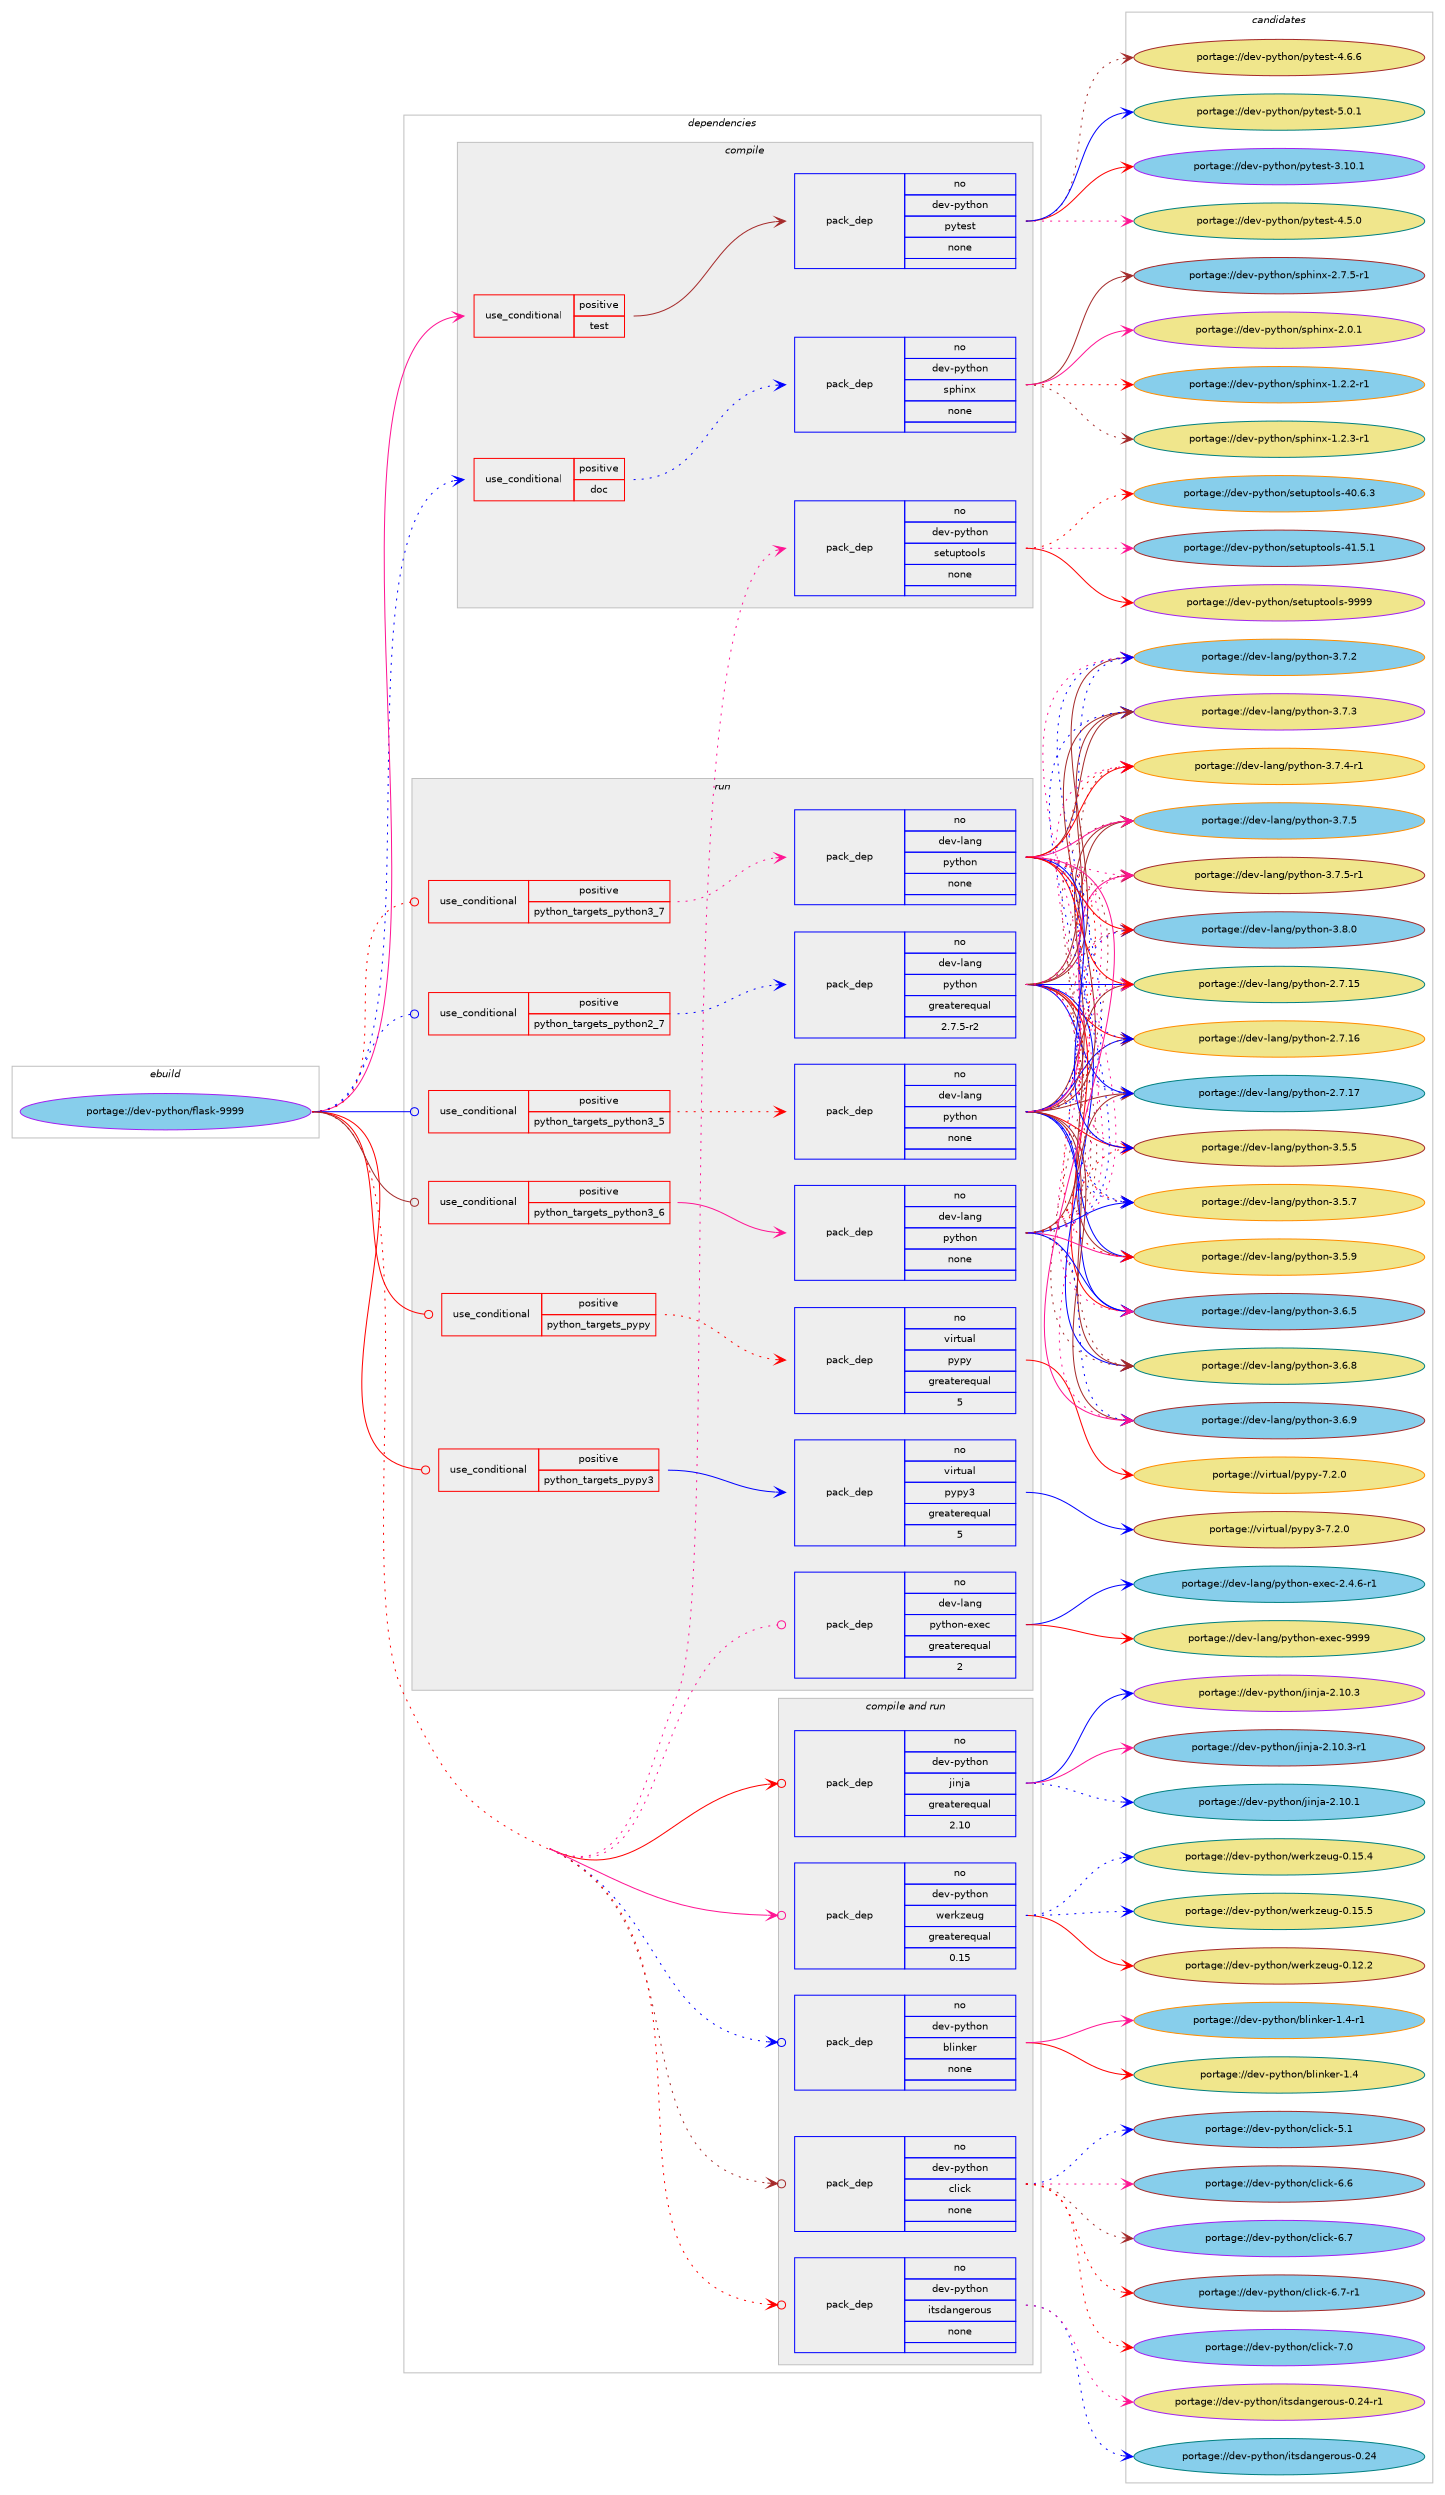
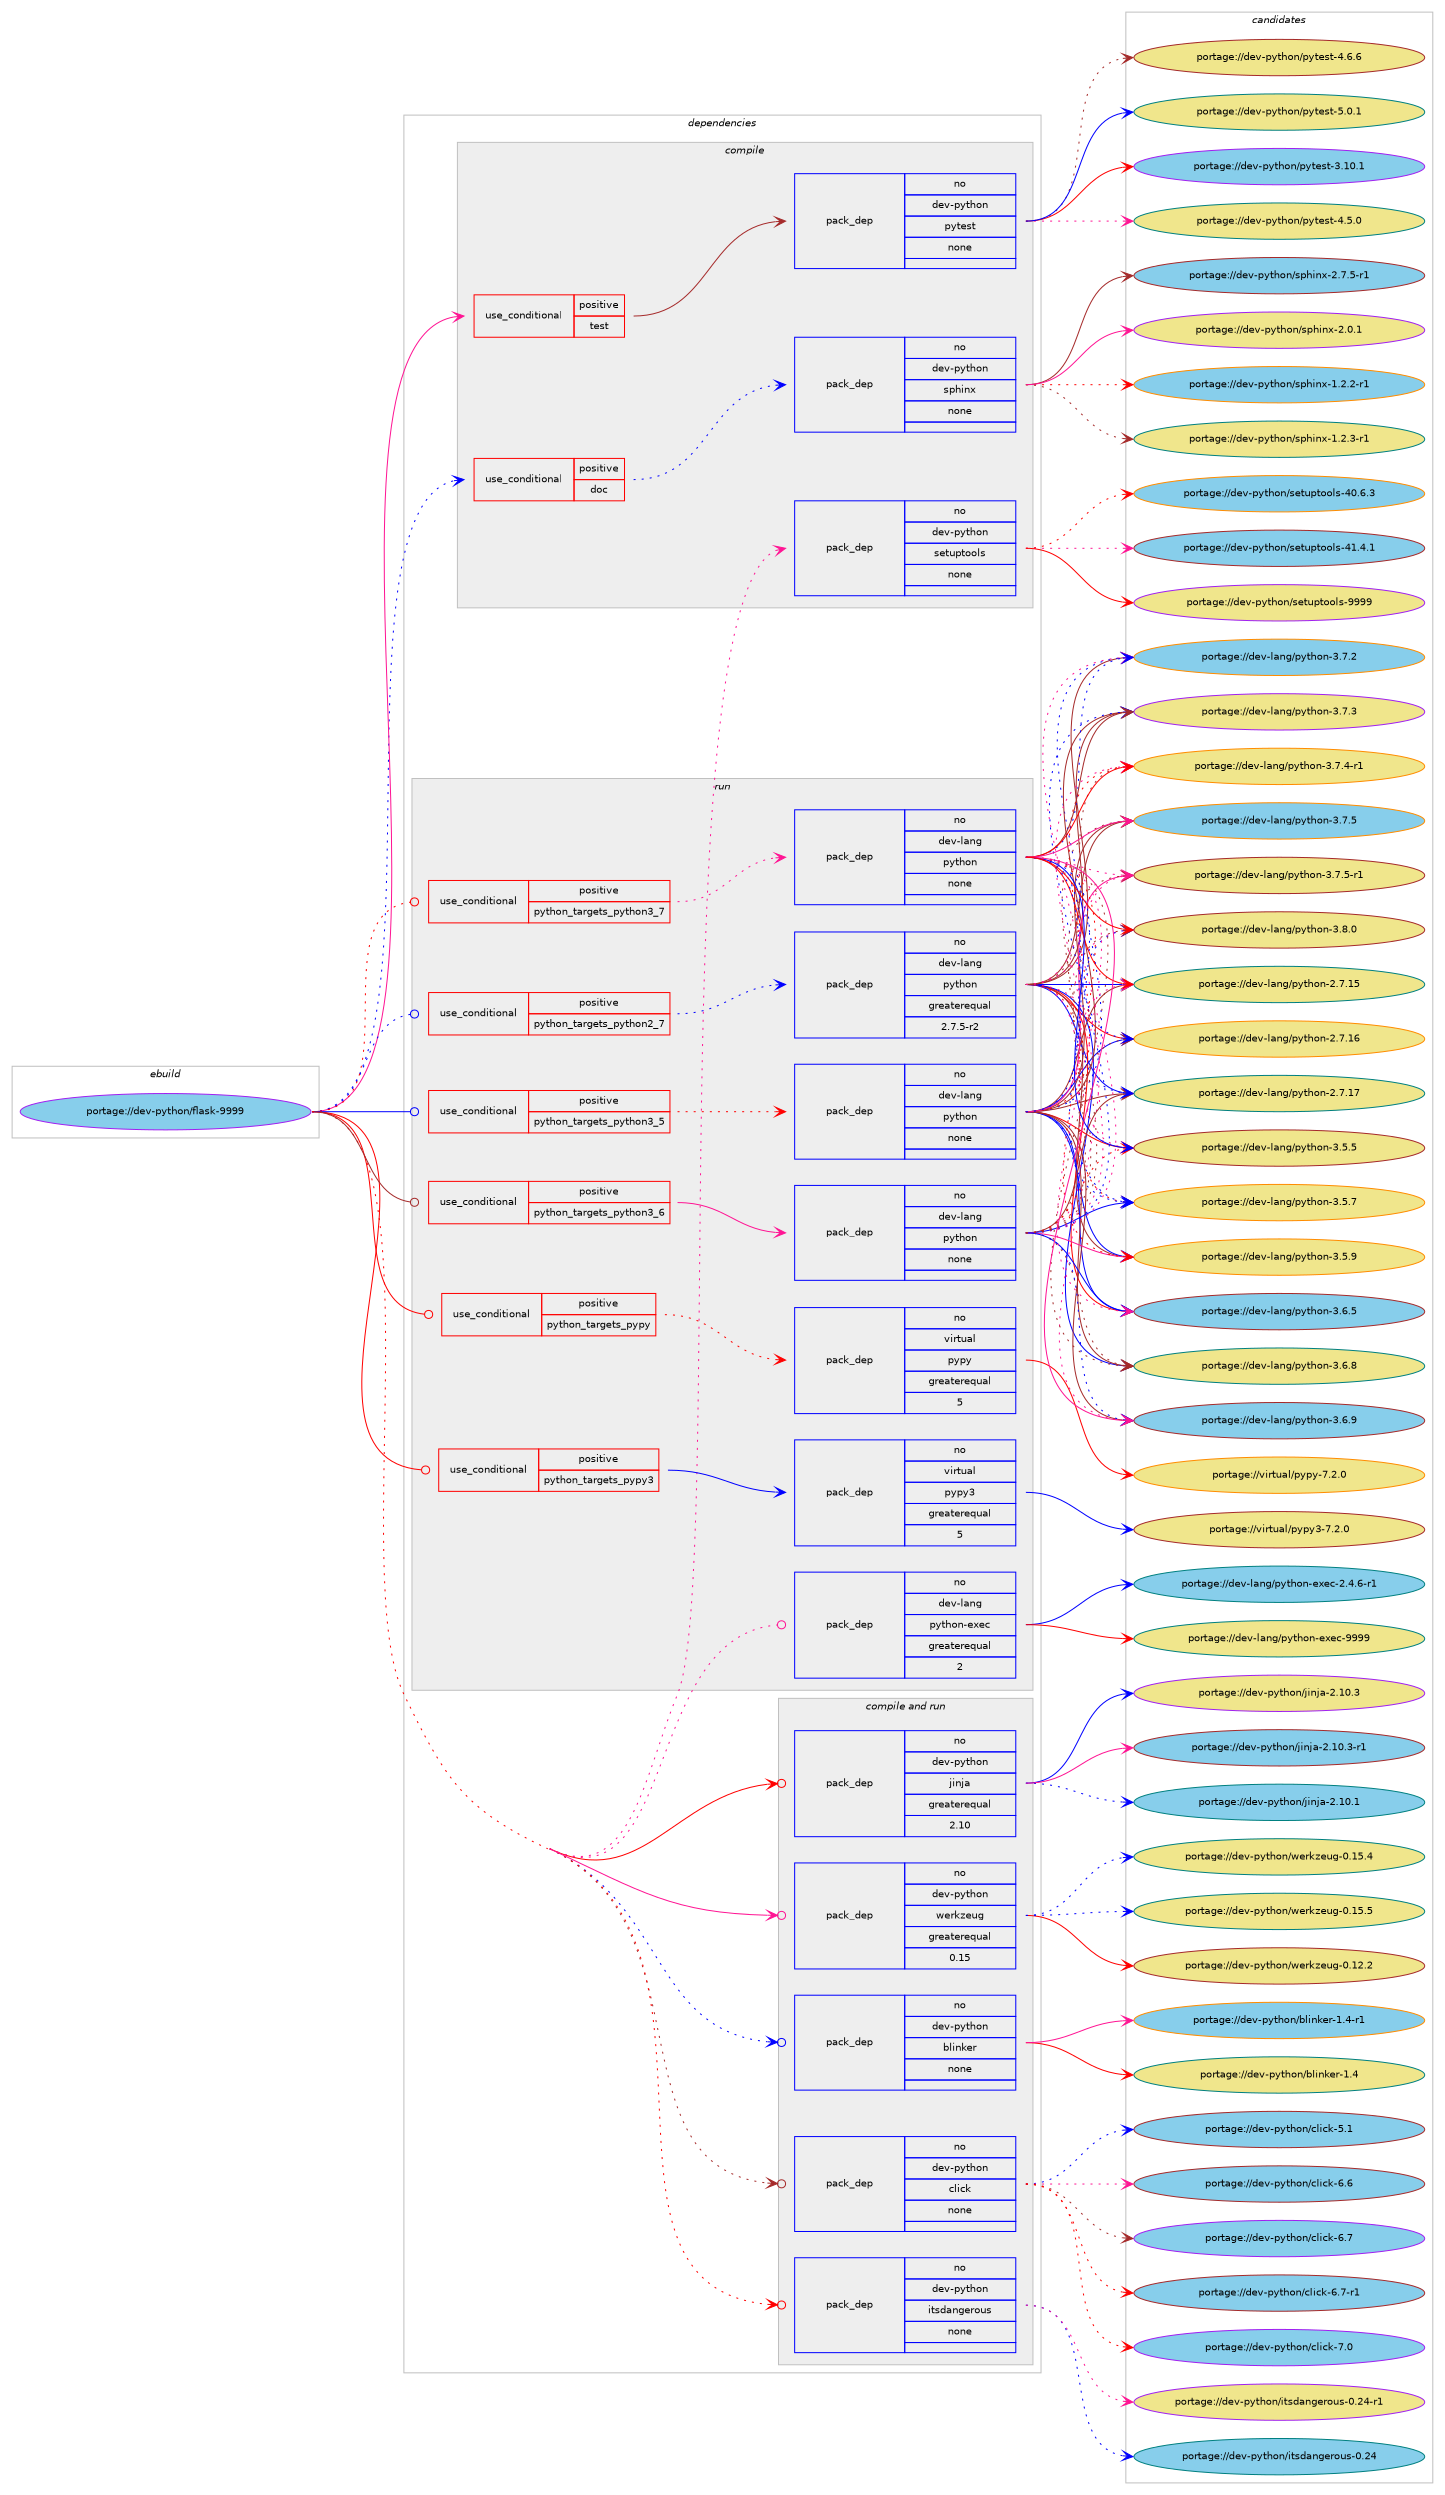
(1279, 548) -> (1279, 548)
(1279, 930) -> (1279, 930)
(1279, 1094) -> (1279, 1094)
